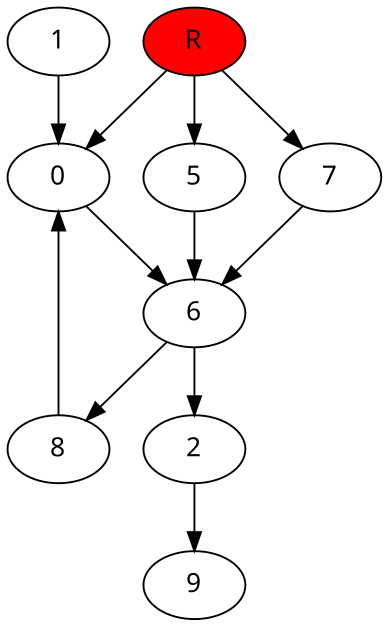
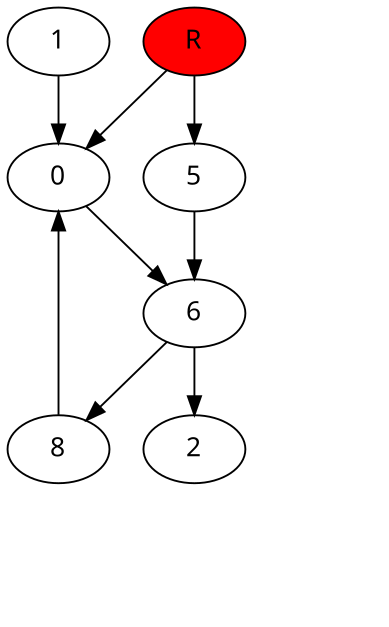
(330, 177) -> none
(194, 585) -> none
